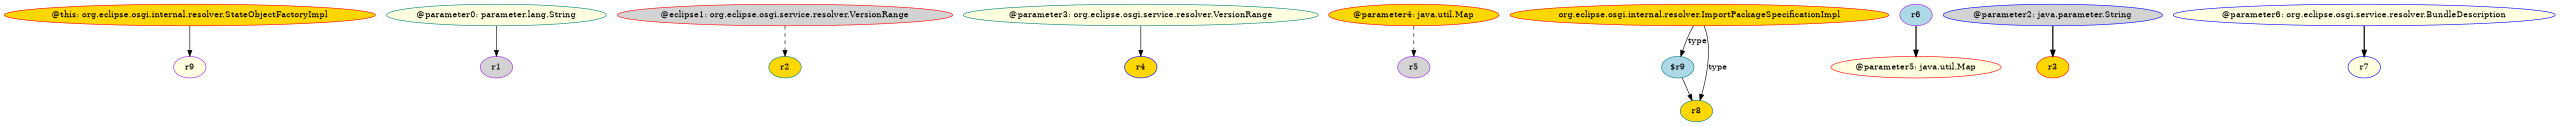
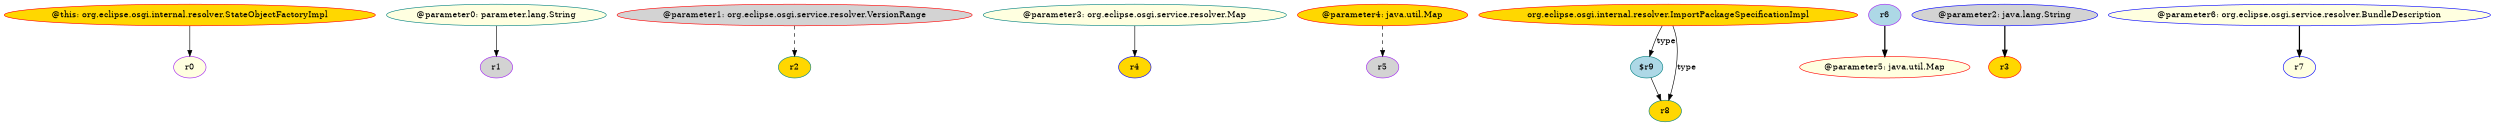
(785, 15) -> (795, 15)
(1141, 15) -> (1135, 15)
(2053, 15) -> (2005, 15)
(190, 67) -> (190, 67)
